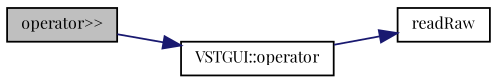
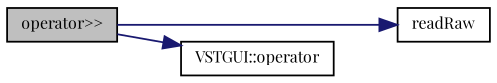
(357, 41) -> (248, 25)
